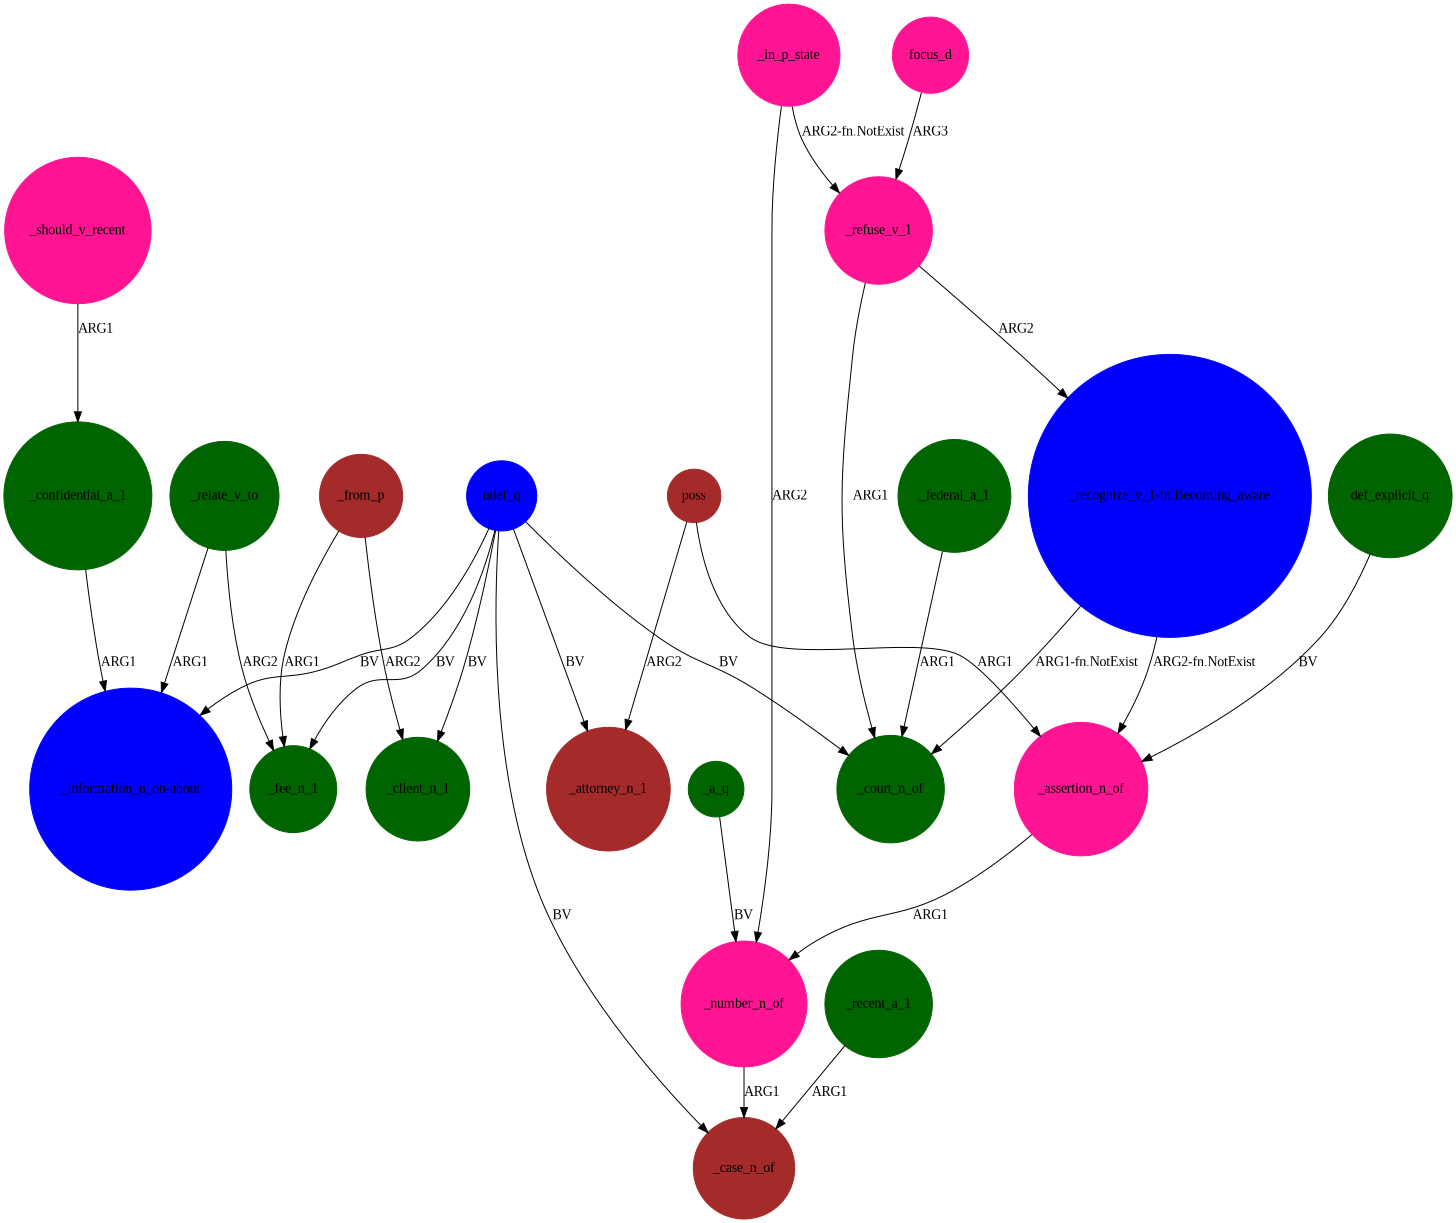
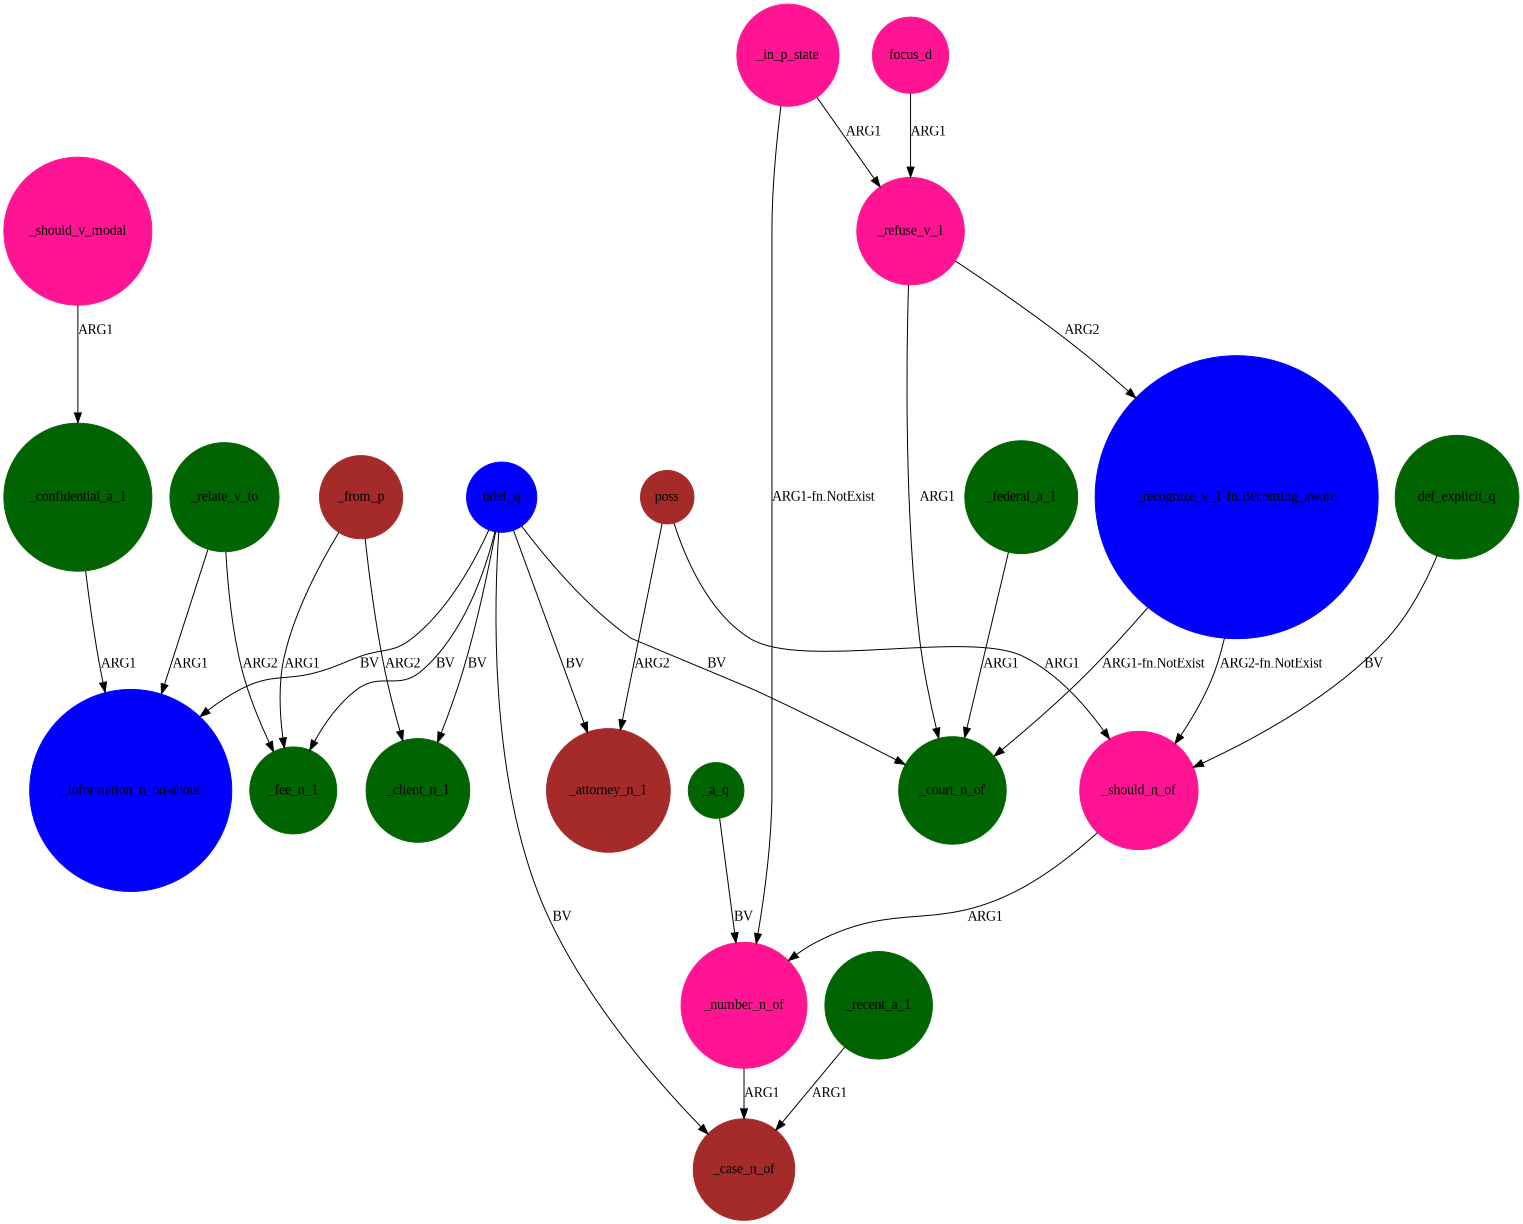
(853, 132) -> (864, 132)
(930, 132) -> (929, 132)
(78, 230) -> (78, 231)
(790, 496) -> (823, 497)
(1081, 789) -> (1139, 790)
